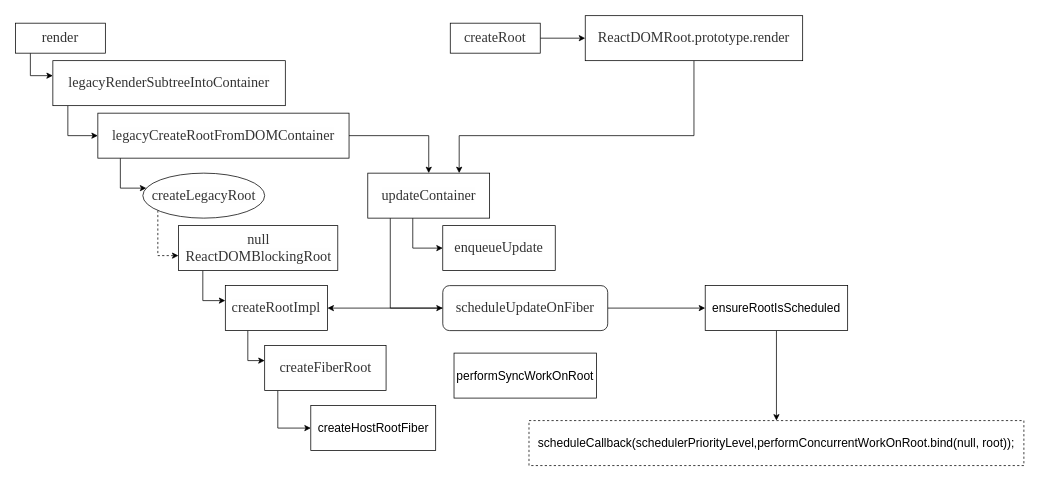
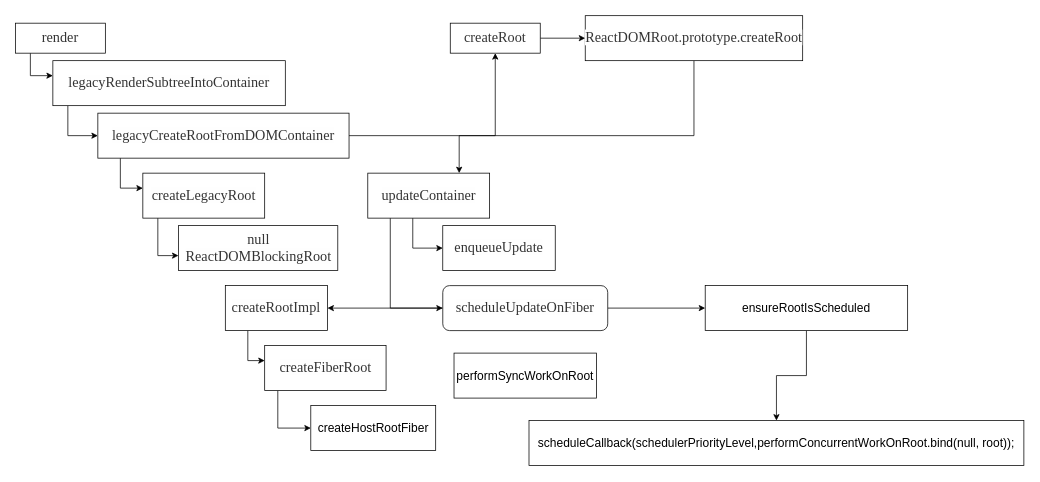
(694, 38) -> (694, 38)
(429, 150) -> (495, 96)
(204, 195) -> (204, 195)
(158, 239) -> (158, 243)
(203, 293) -> none
(777, 308) -> (807, 308)
(777, 443) -> (777, 443)
